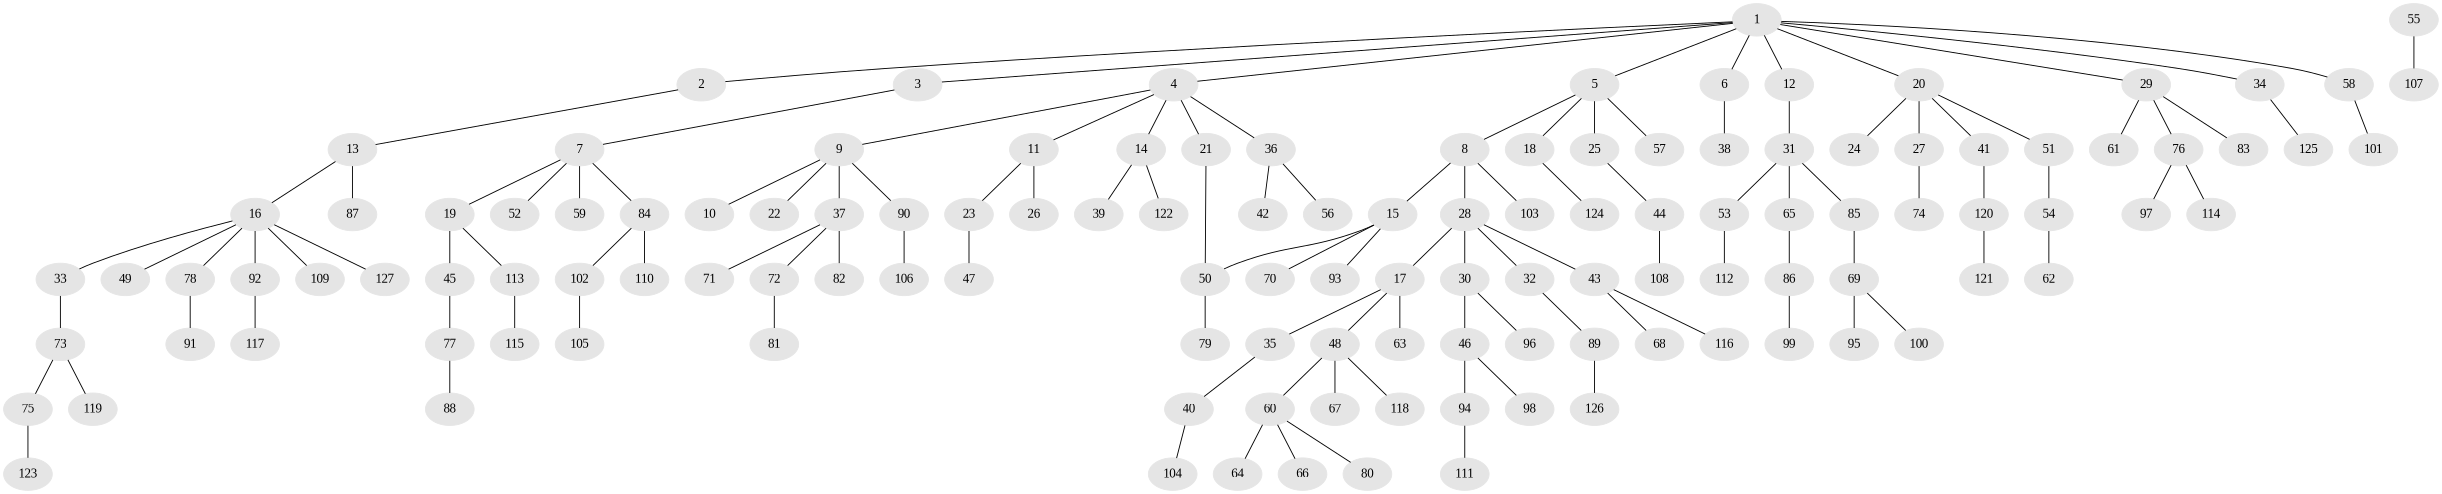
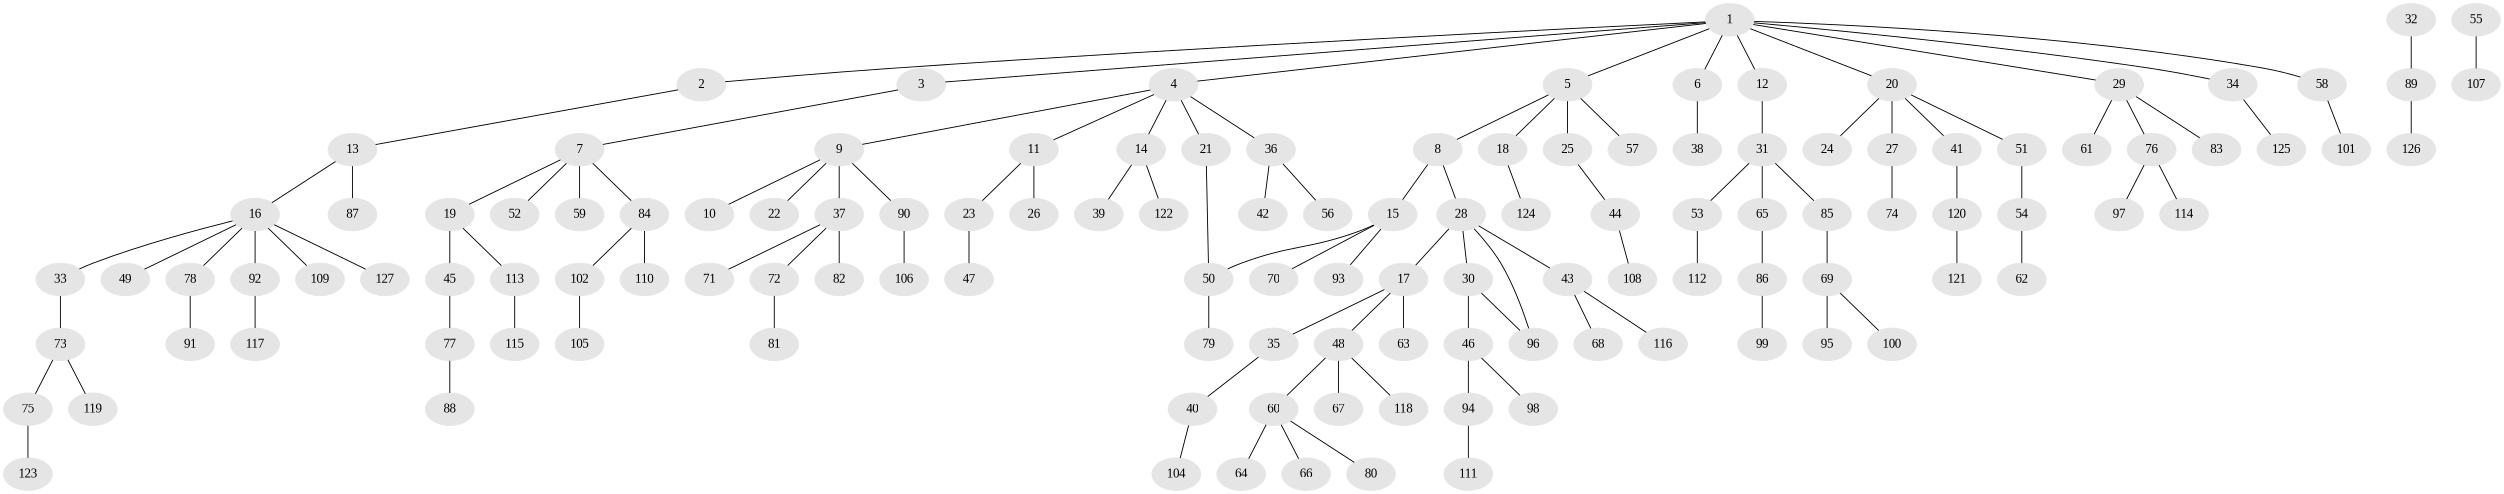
(1530, 215) -> none
(1497, 247) -> (1507, 275)
